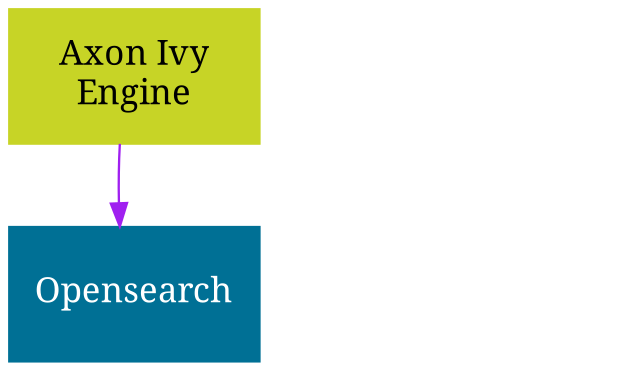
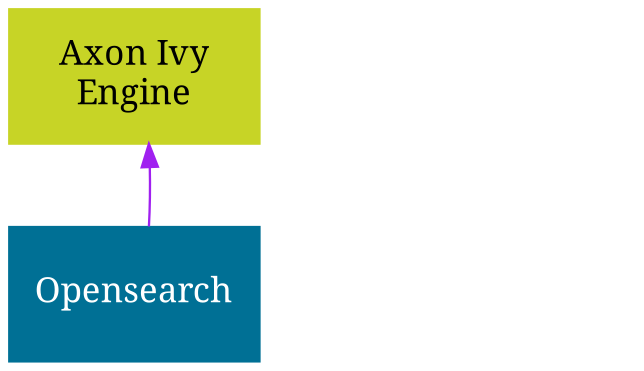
(119, 173) -> (150, 197)
